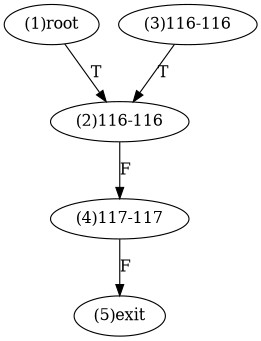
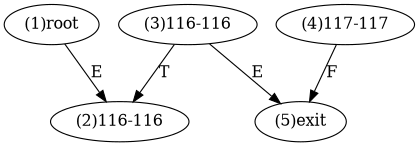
none -> (241, 70)
(96, 73) -> (97, 73)
(120, 165) -> none
